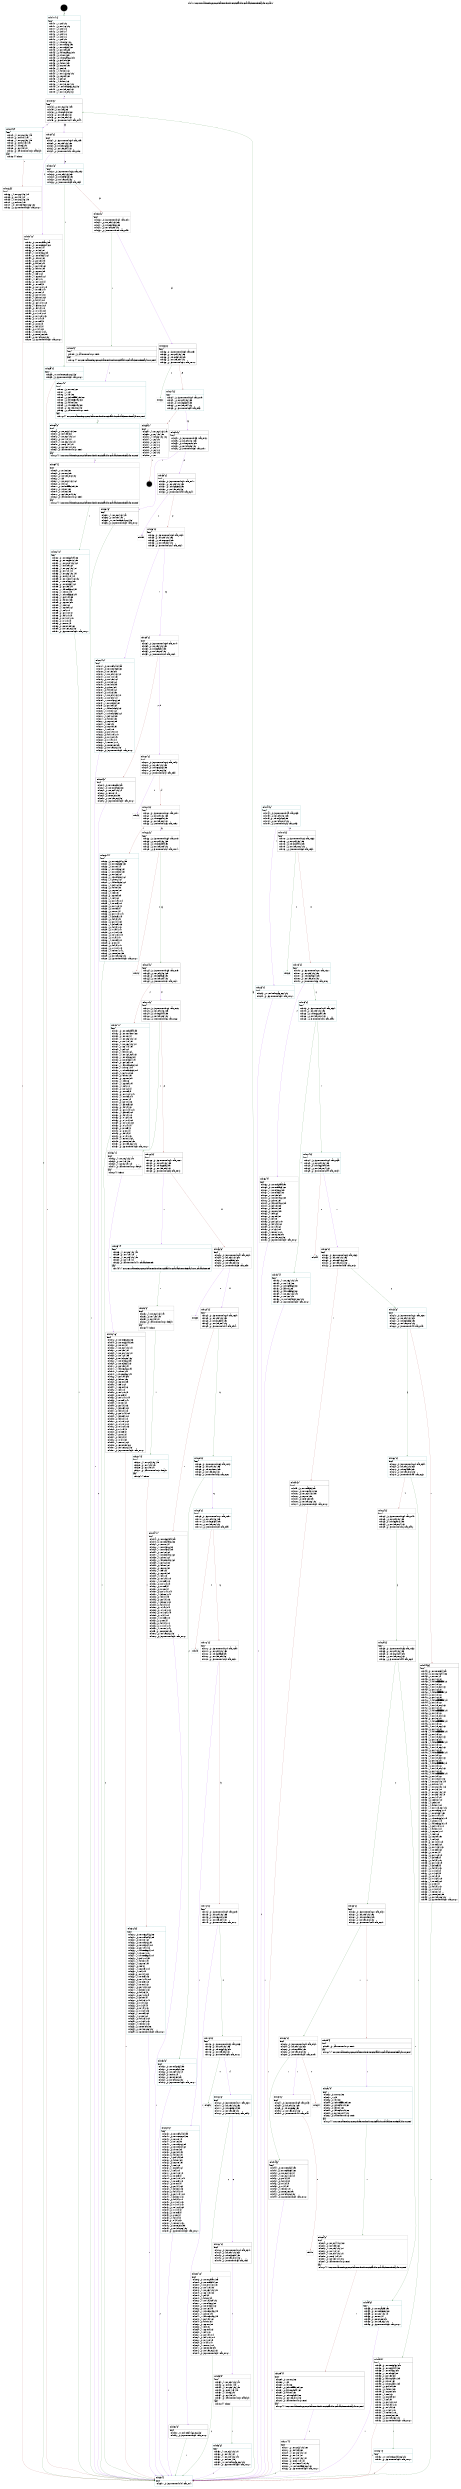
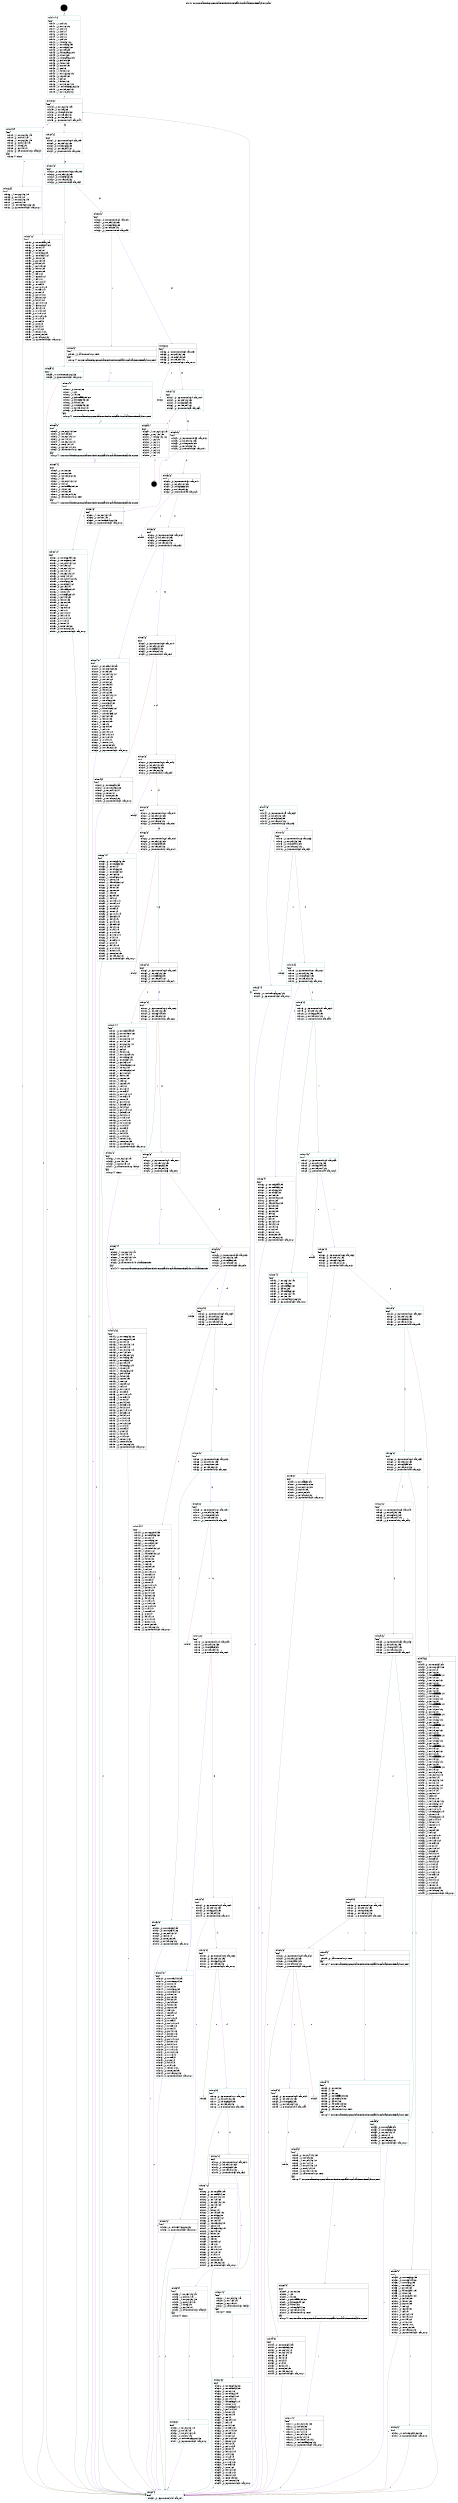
(156, 1318) -> none
